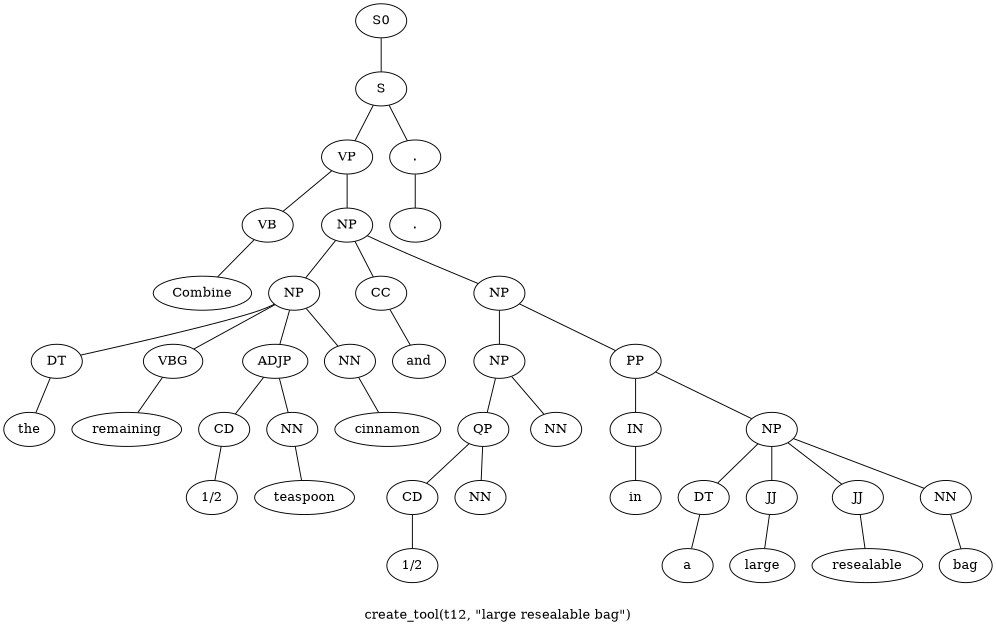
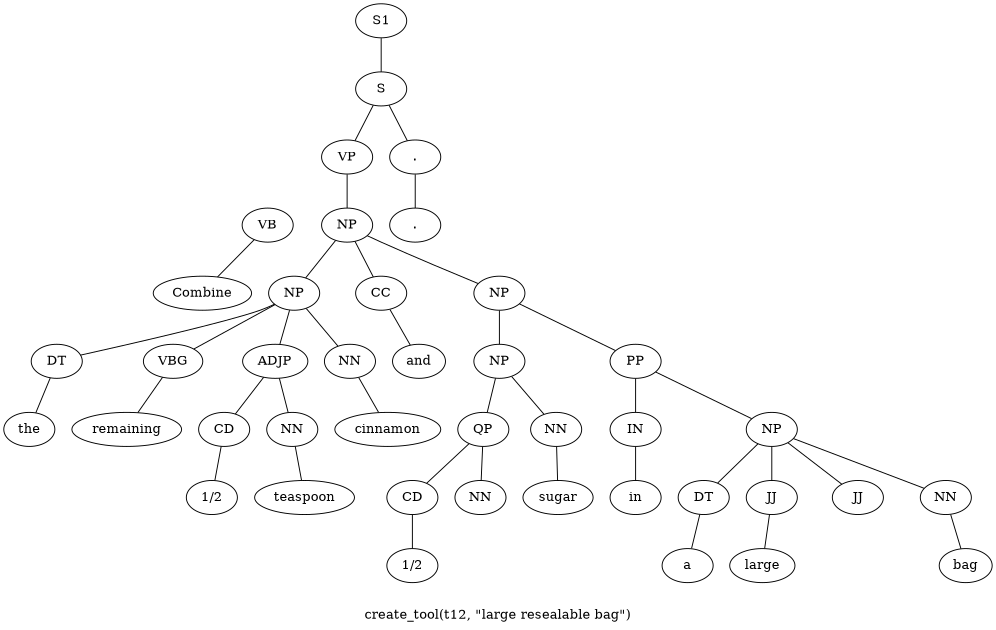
(381, 21) -> (381, 21)
(307, 191) -> none
none -> (558, 498)
(867, 566) -> none
